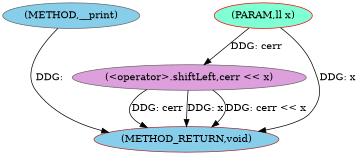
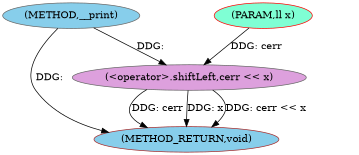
none -> (127, 45)
(319, 89) -> none
